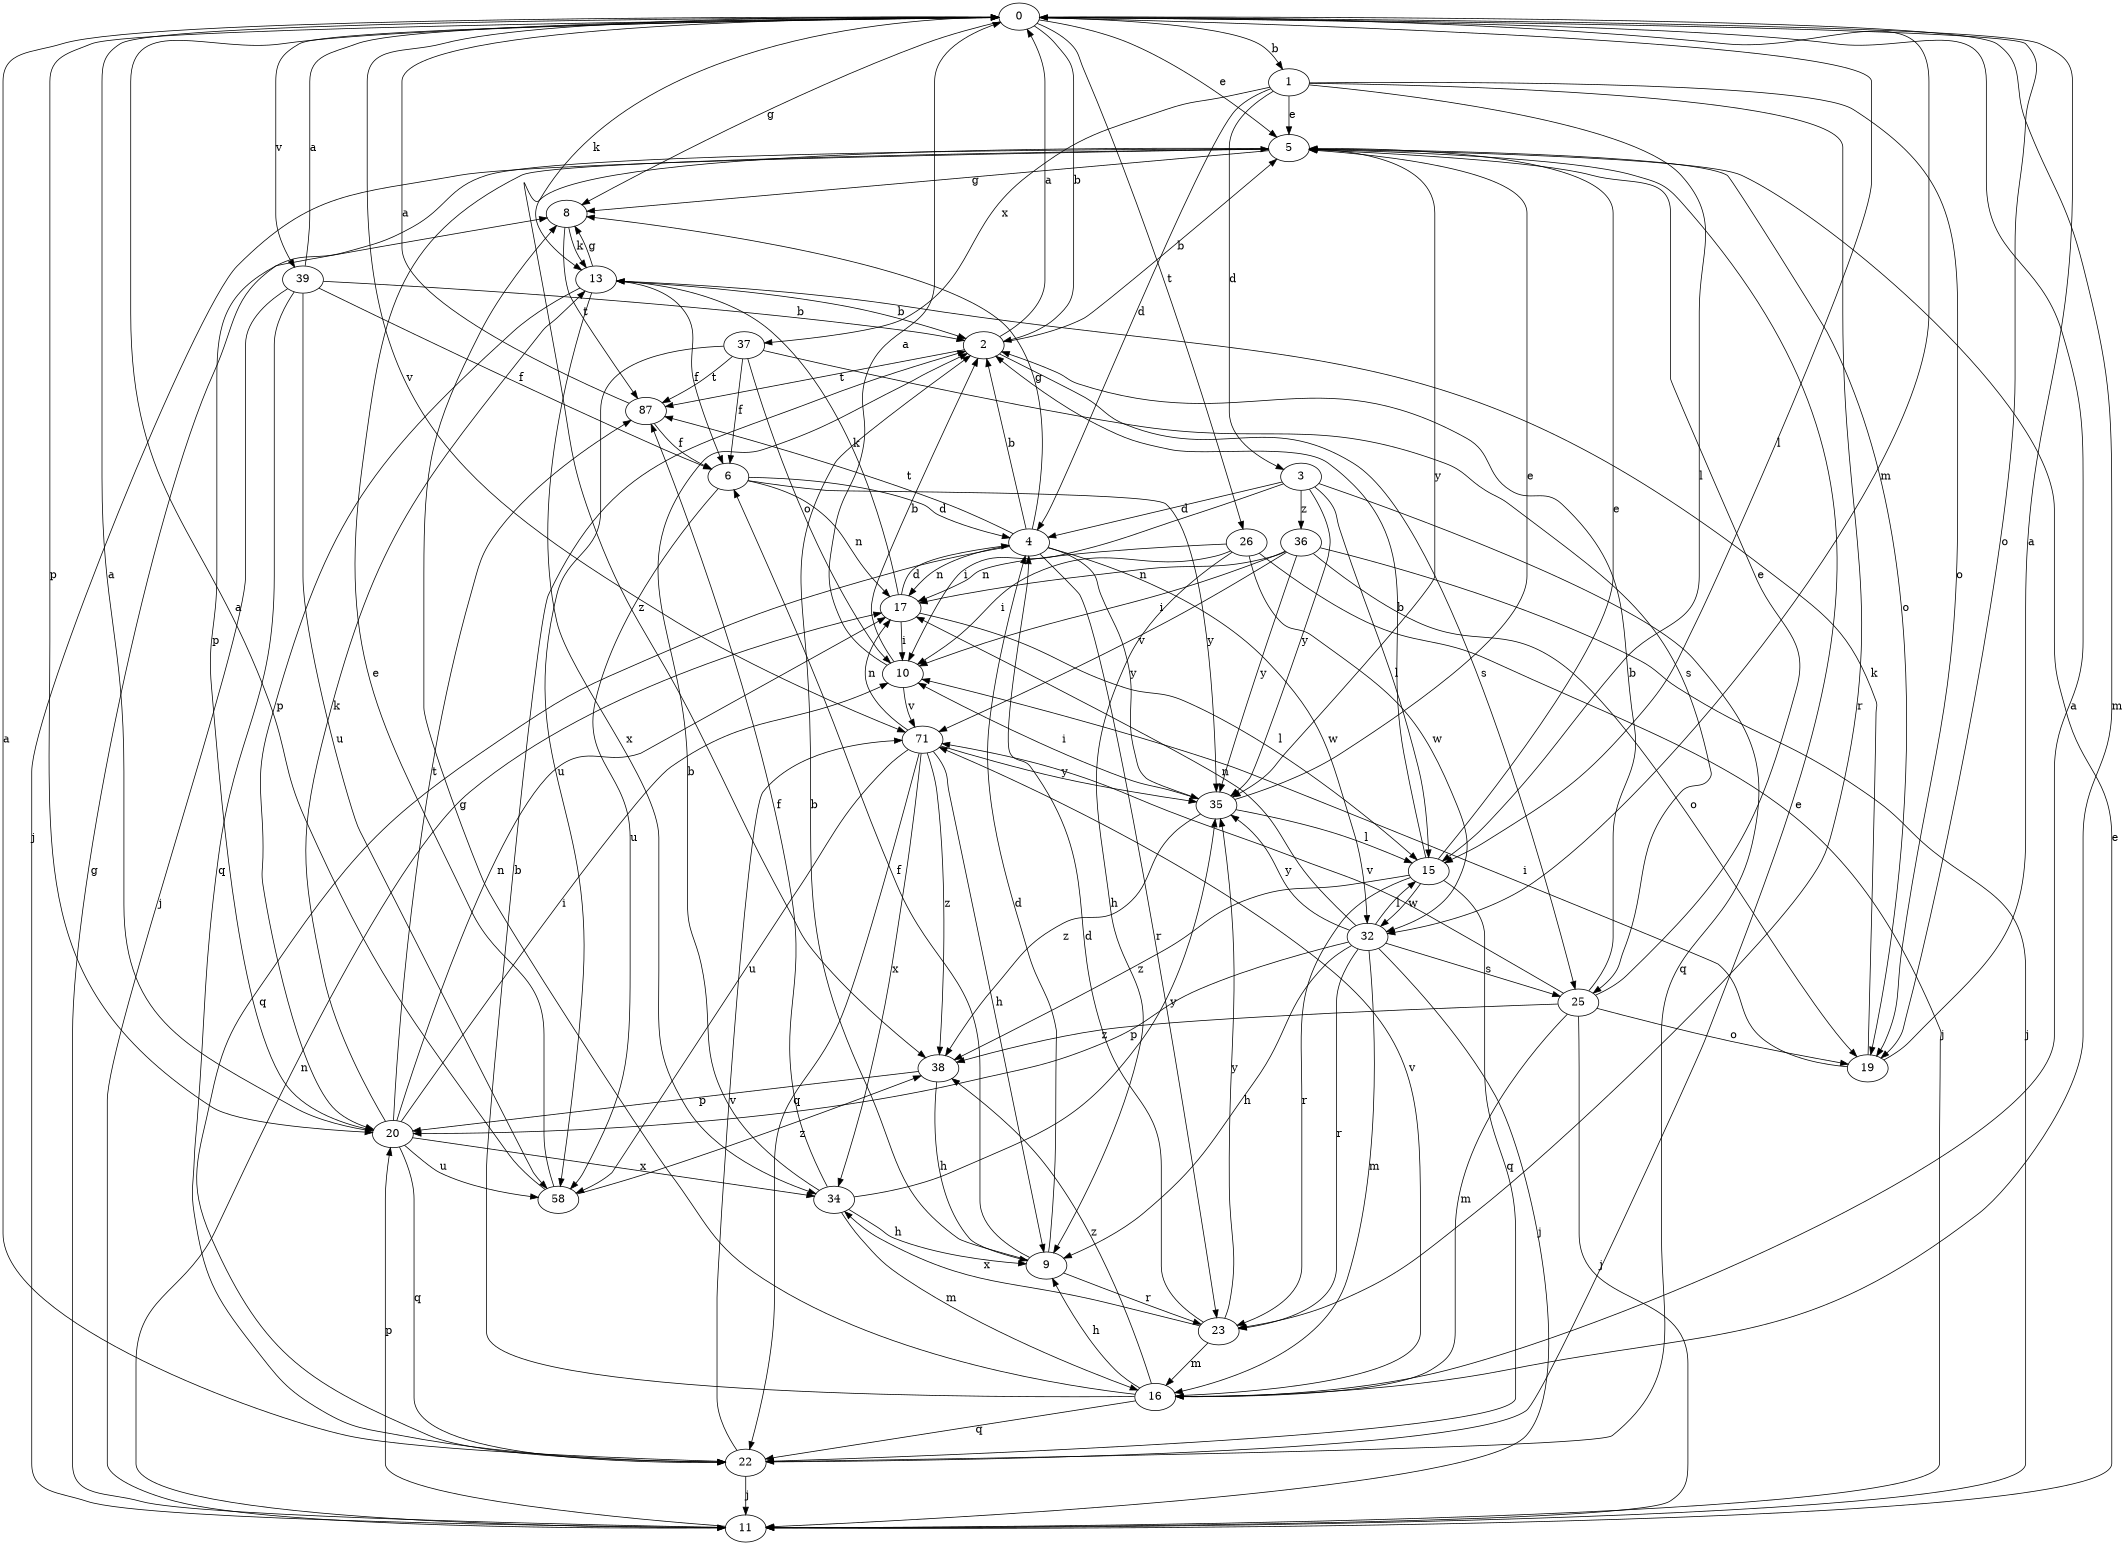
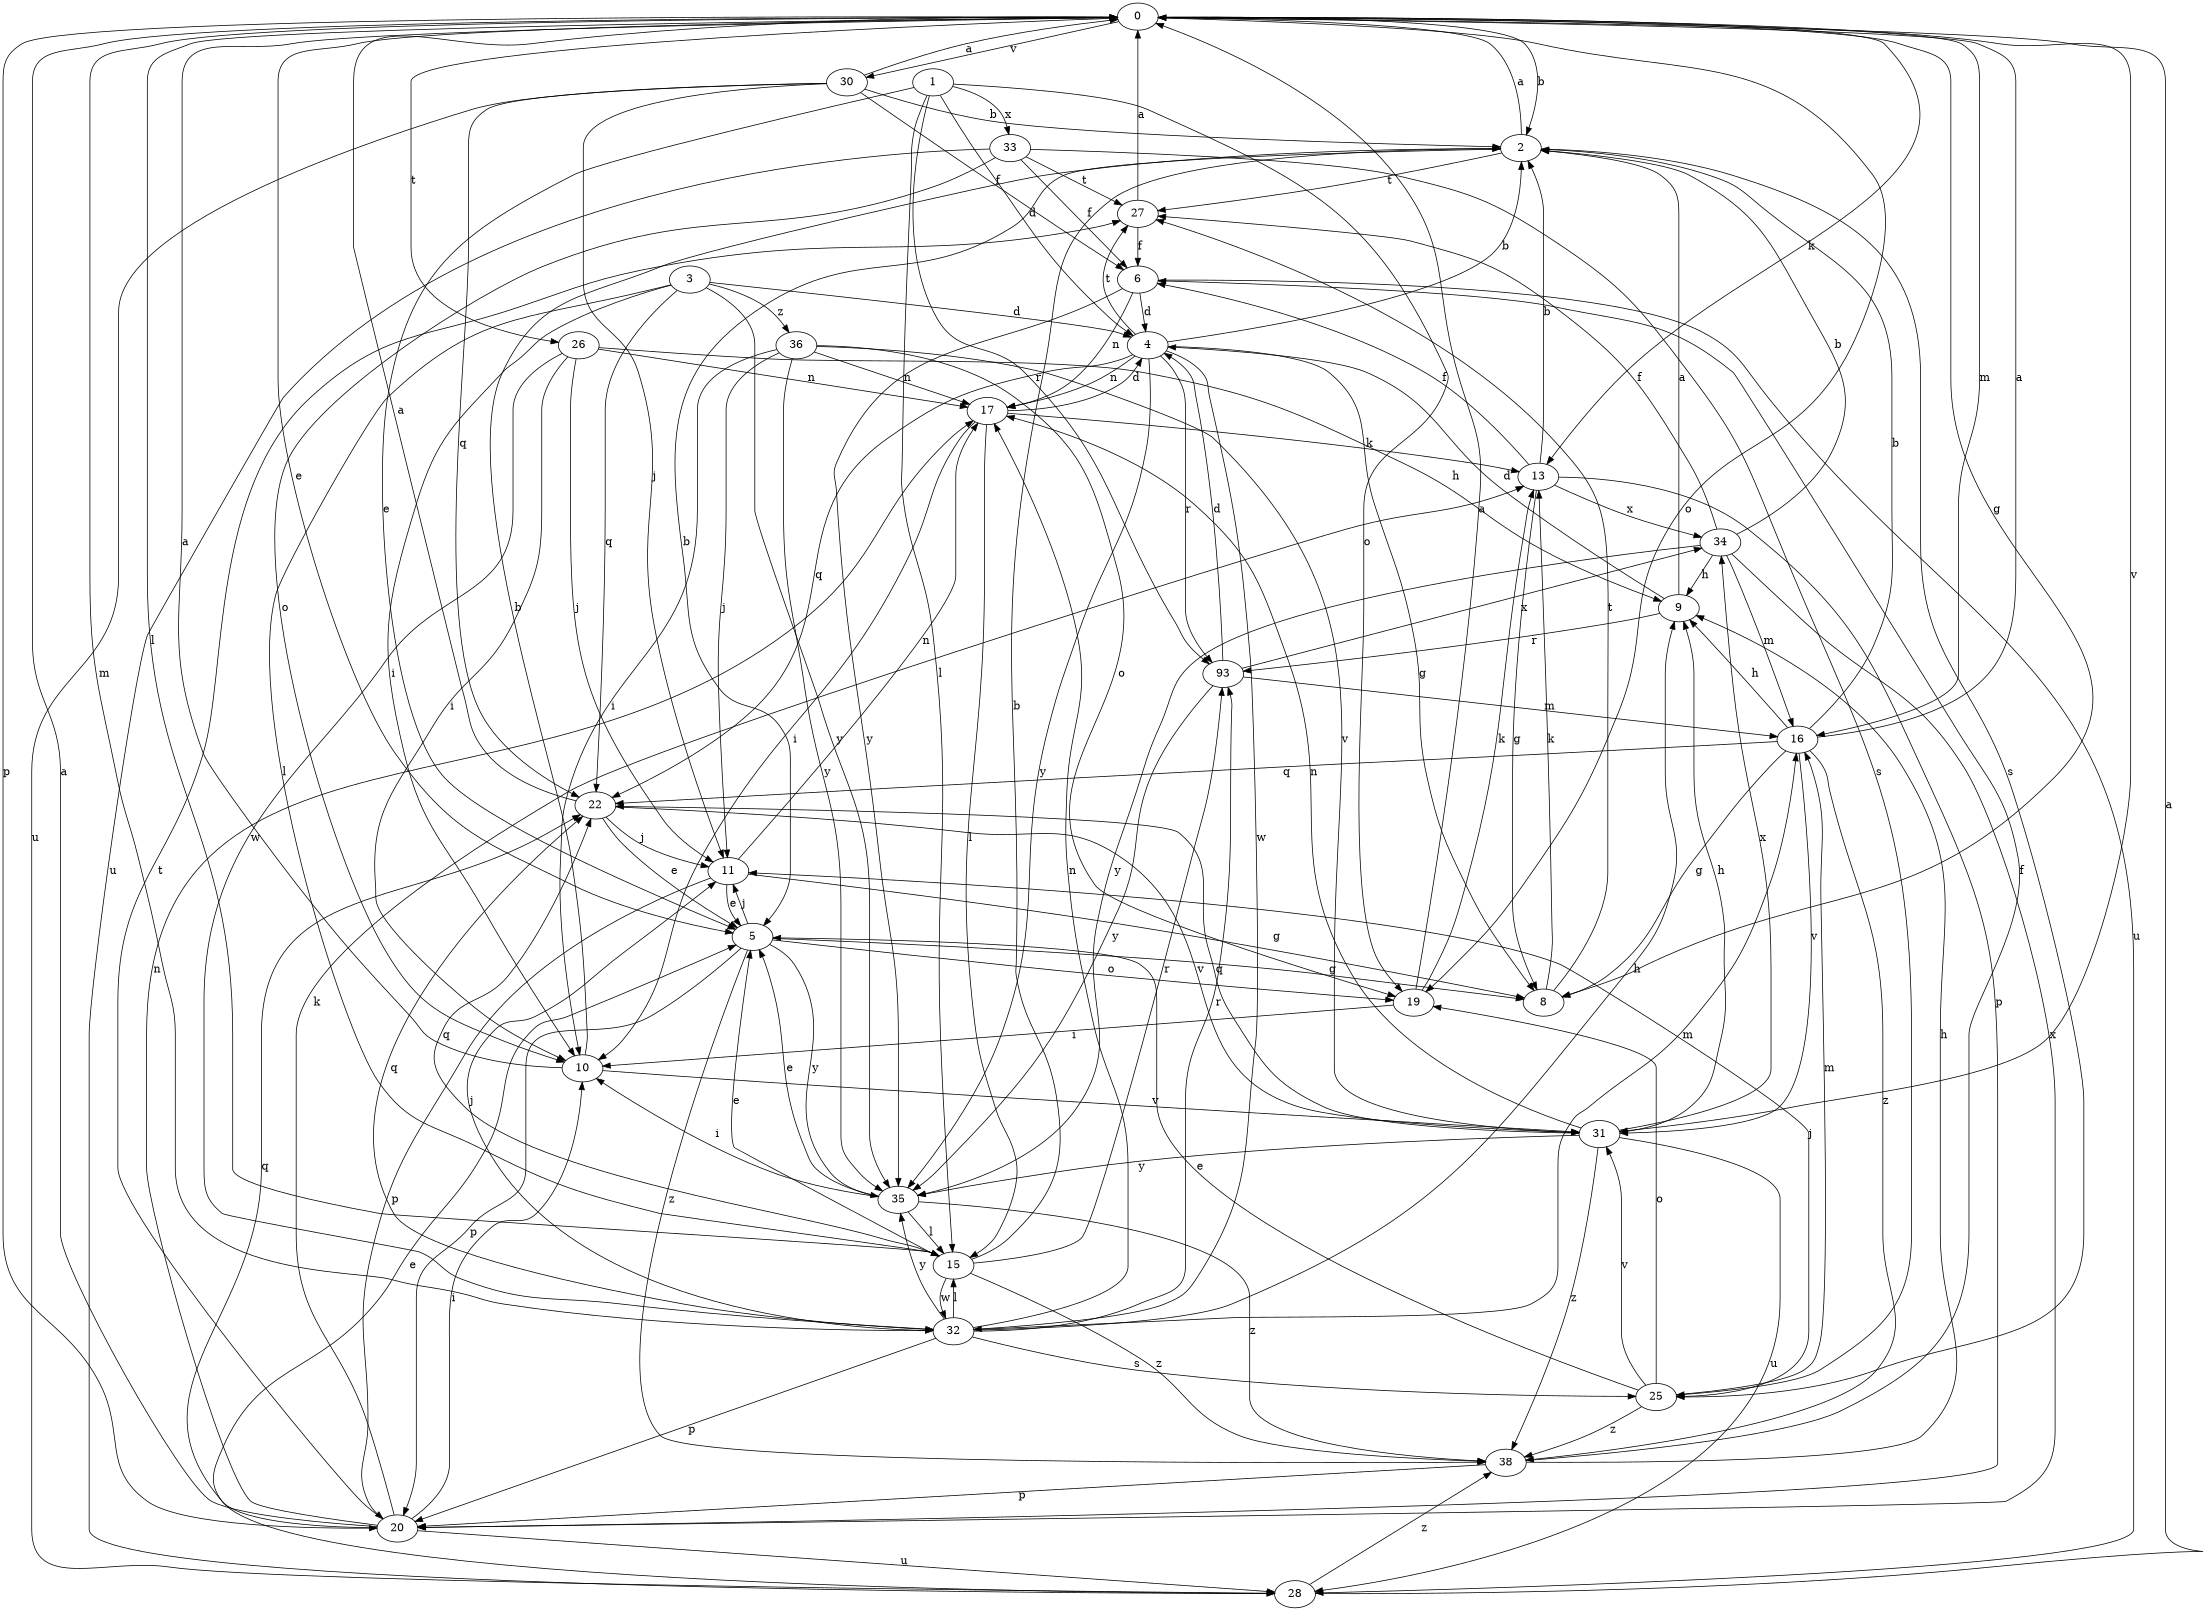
(1183, 26) -> none
(303, 280) -> (847, 82)
(1229, 280) -> none
(744, 345) -> (1010, 148)
(646, 411) -> (1138, 214)
(1551, 497) -> none
(923, 740) -> (1600, 1134)
(814, 805) -> (1682, 378)
(896, 883) -> (1978, 762)
(610, 1166) -> (1759, 1507)
(558, 1200) -> (1295, 1594)
none -> (432, 1239)
(1219, 1331) -> (1223, 674)
